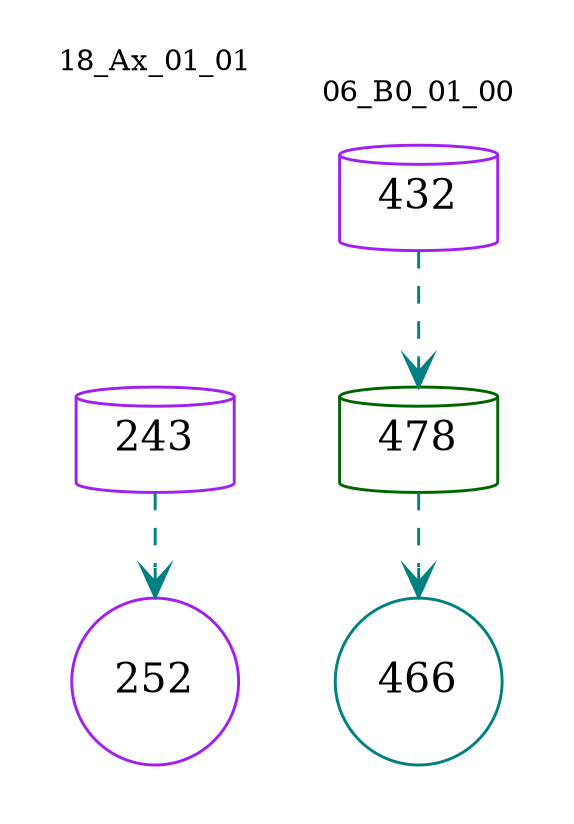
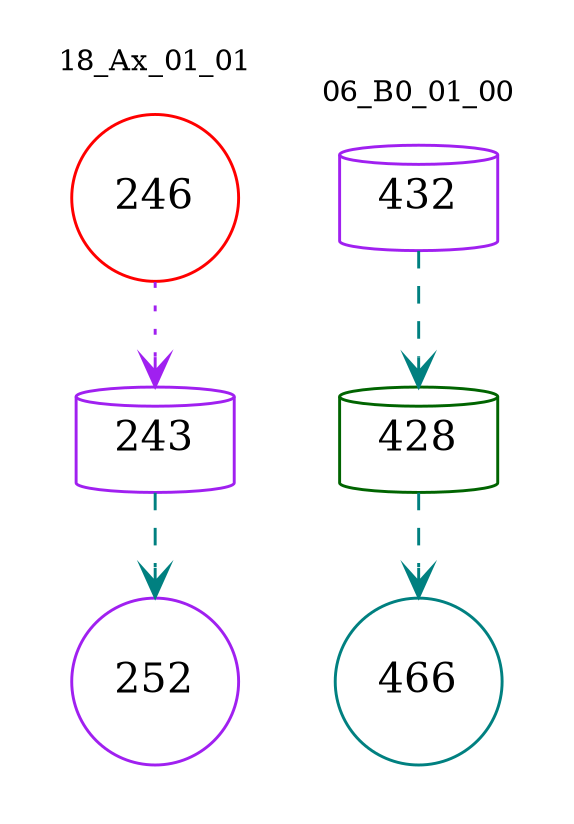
none -> (155, 198)
(419, 440) -> (419, 440)
